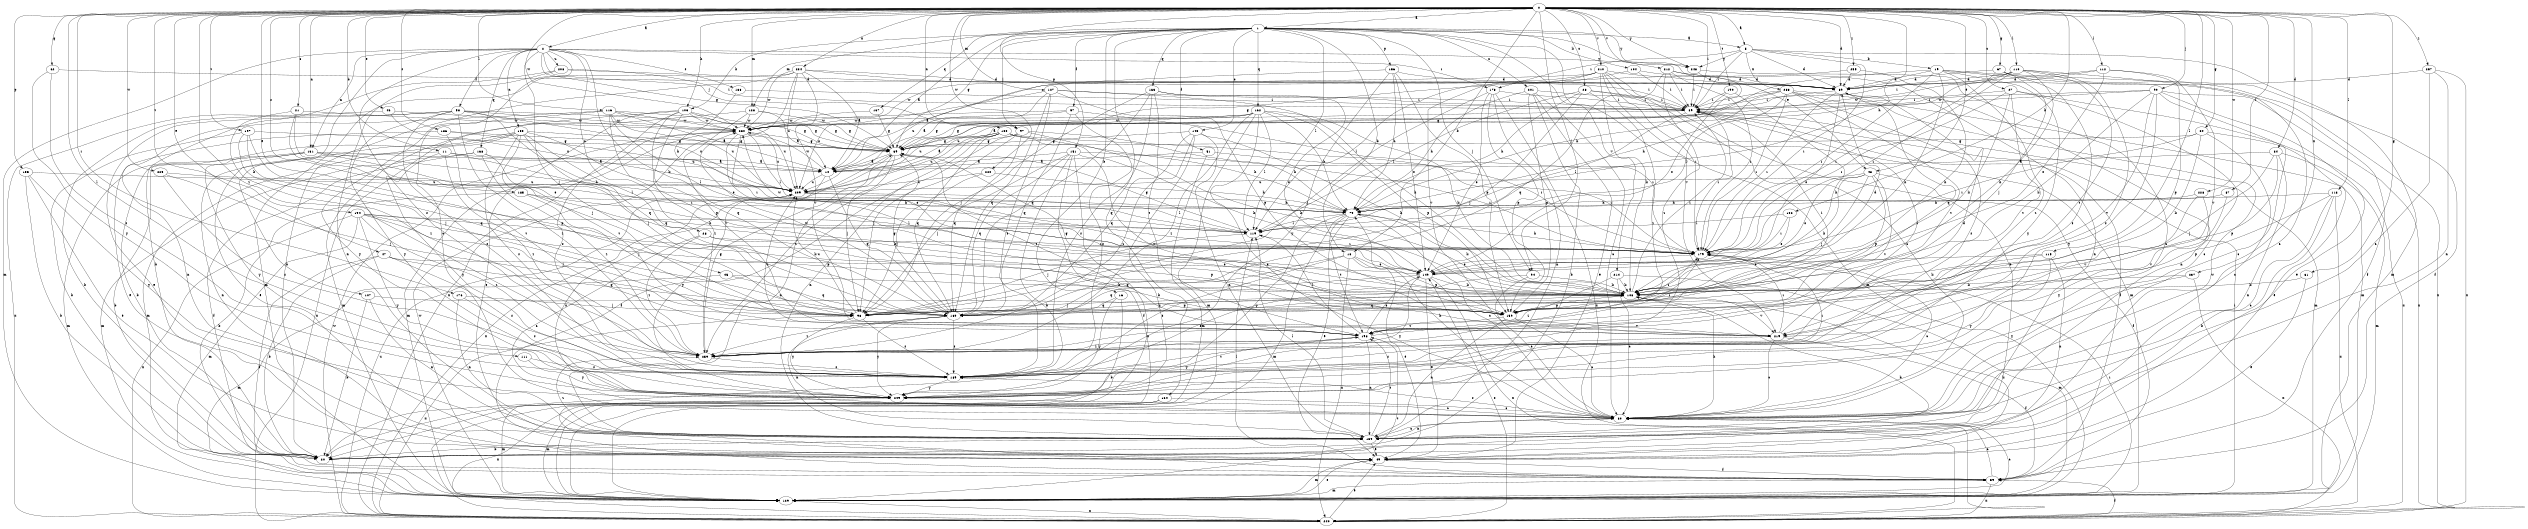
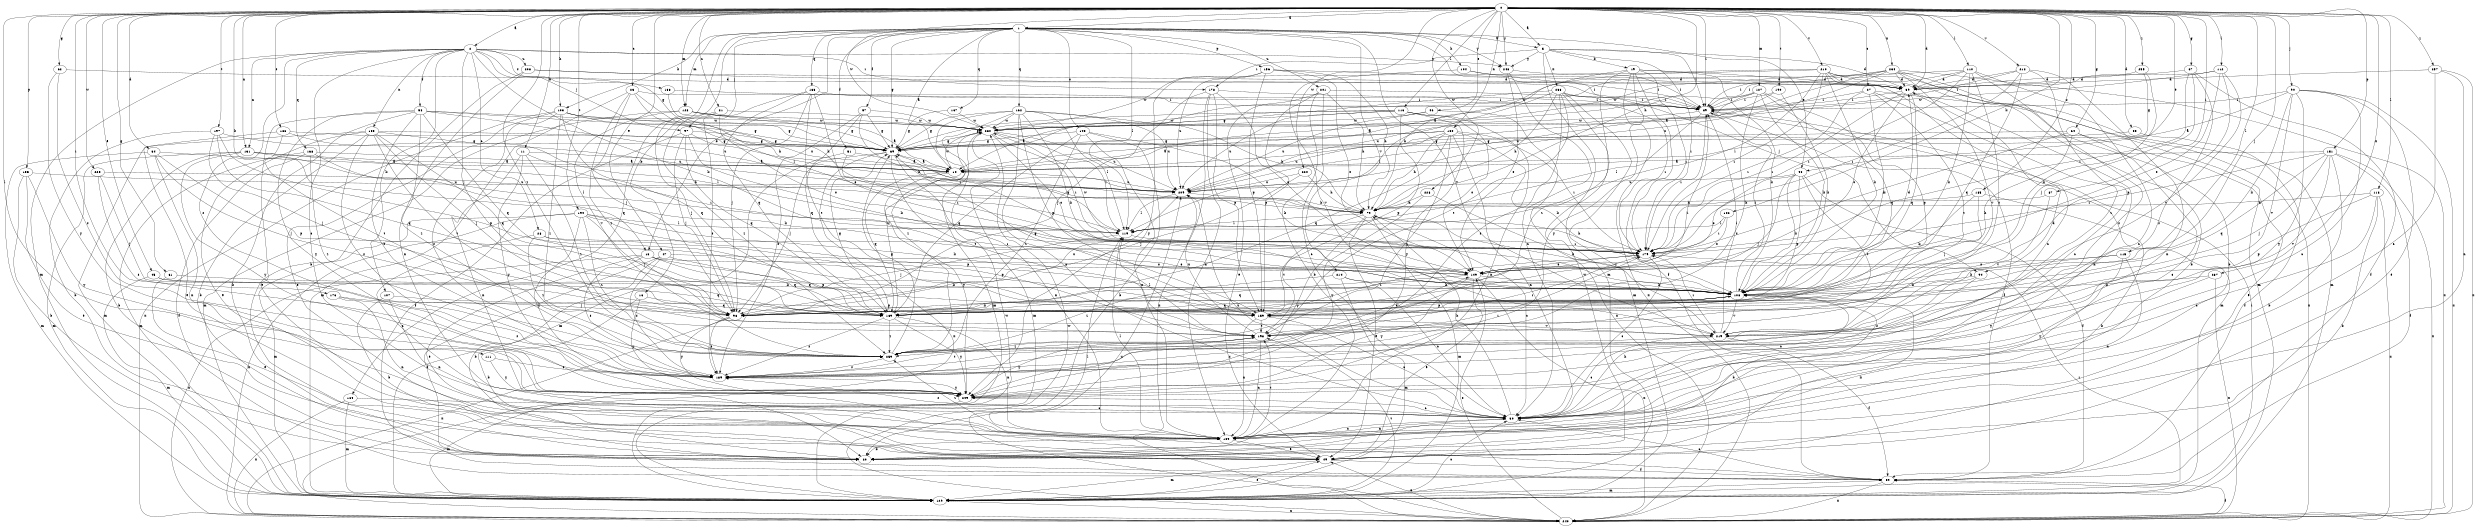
none -> (2135, 131)
